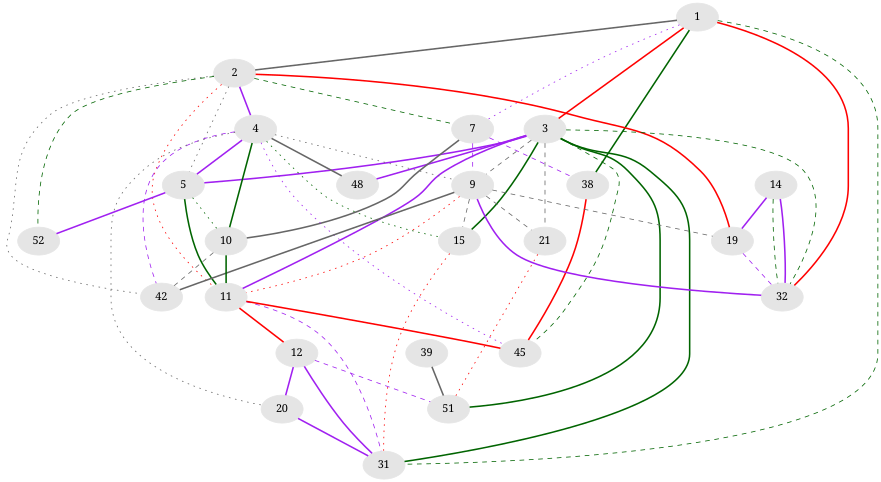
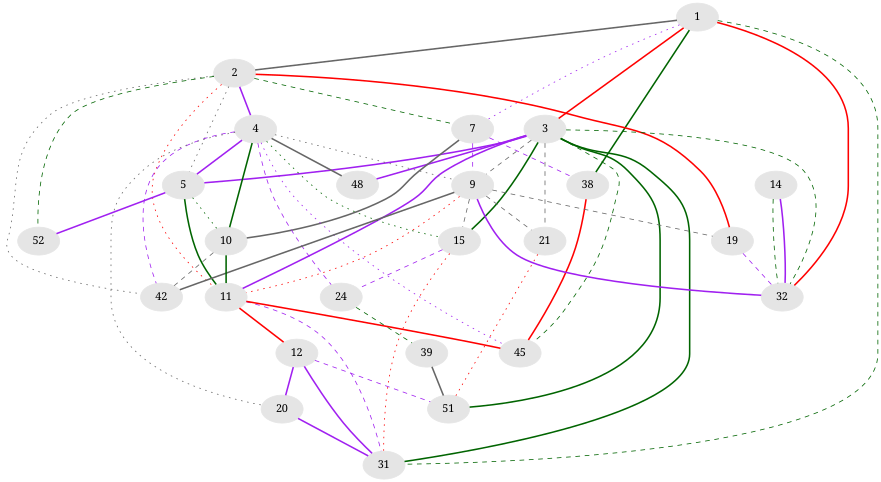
(754, 213) -> none
none -> (341, 297)
